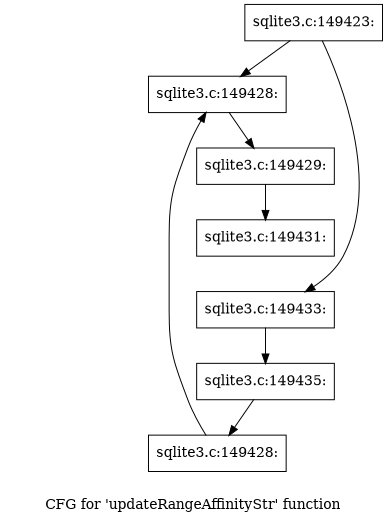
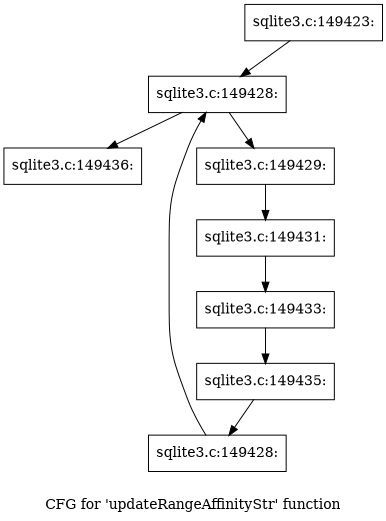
none -> (73, 166)
(358, 168) -> (266, 269)
